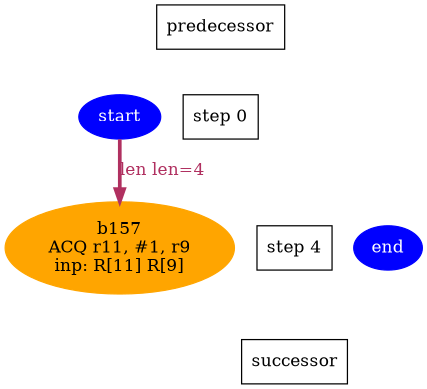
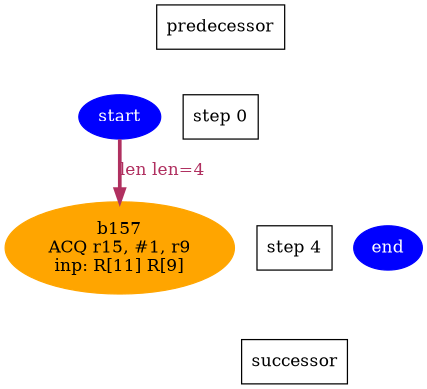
(120, 248) -> (120, 248)
